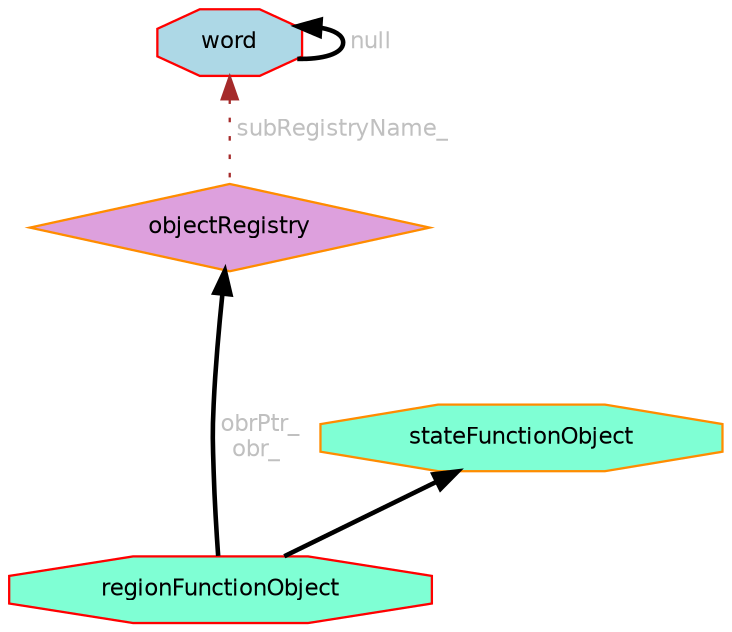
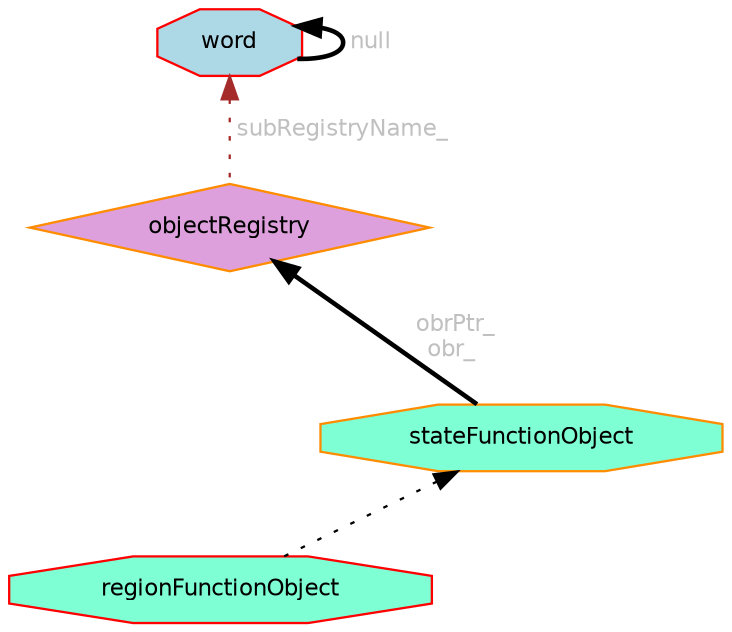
(213, 425) -> (385, 340)
(361, 519) -> (361, 519)
